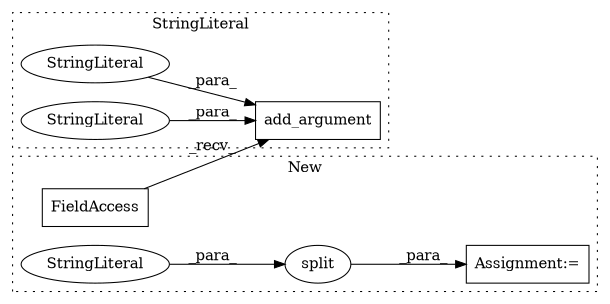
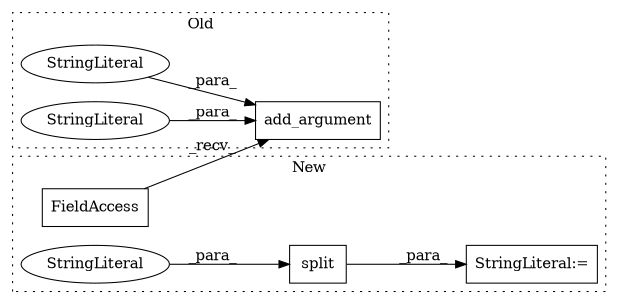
(201, 25) -> (201, 25)
(318, 264) -> (318, 264)
(528, 264) -> (532, 264)
